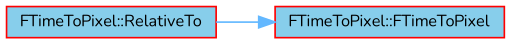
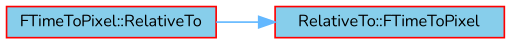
(390, 22) -> (390, 22)
